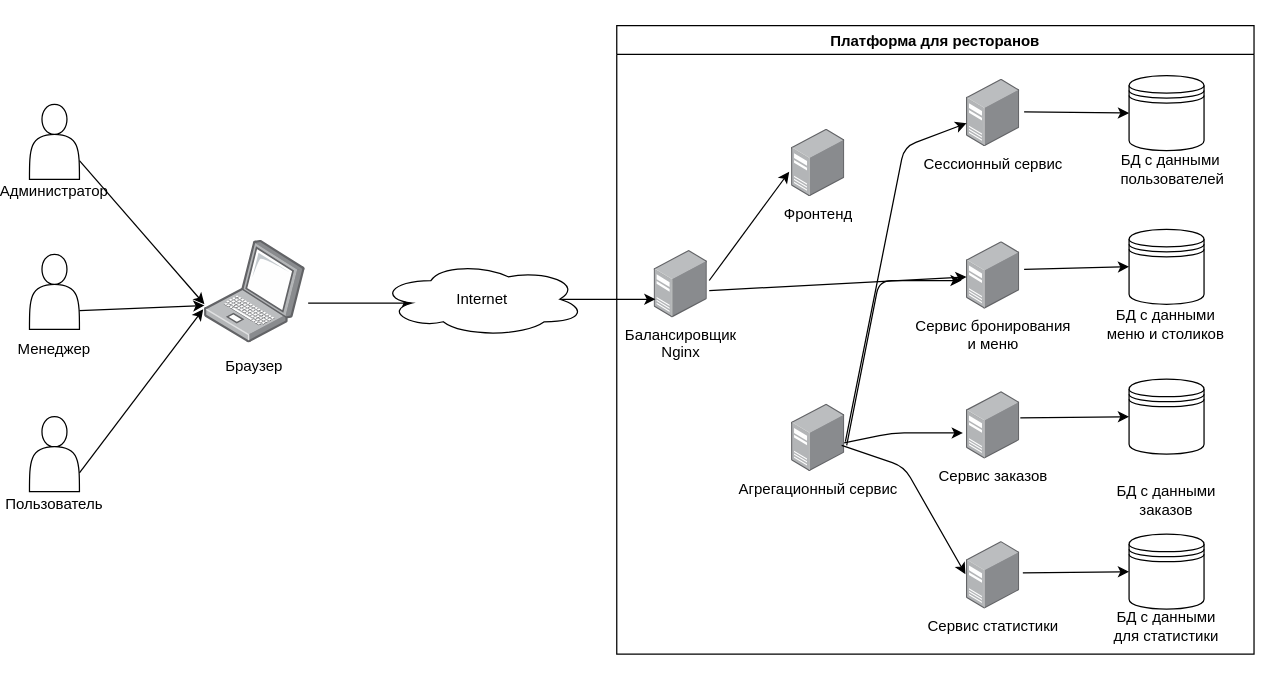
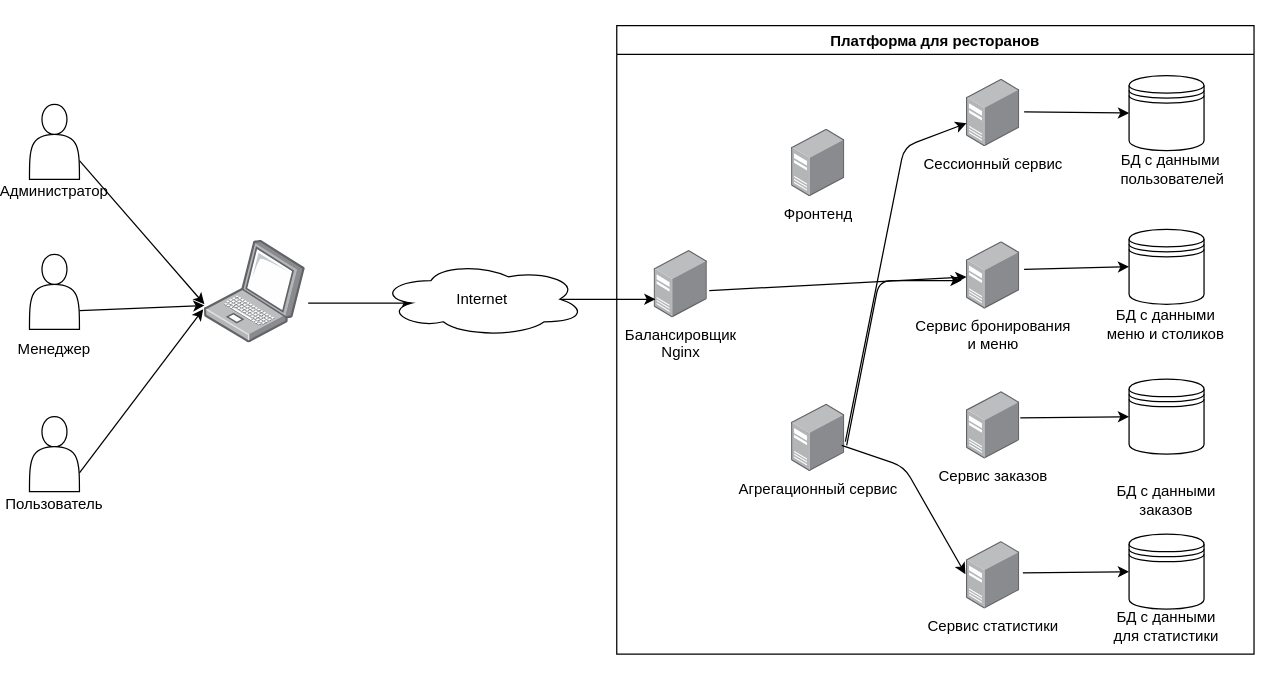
(747, 229) -> none
(254, 367) -> none
(903, 433) -> none
